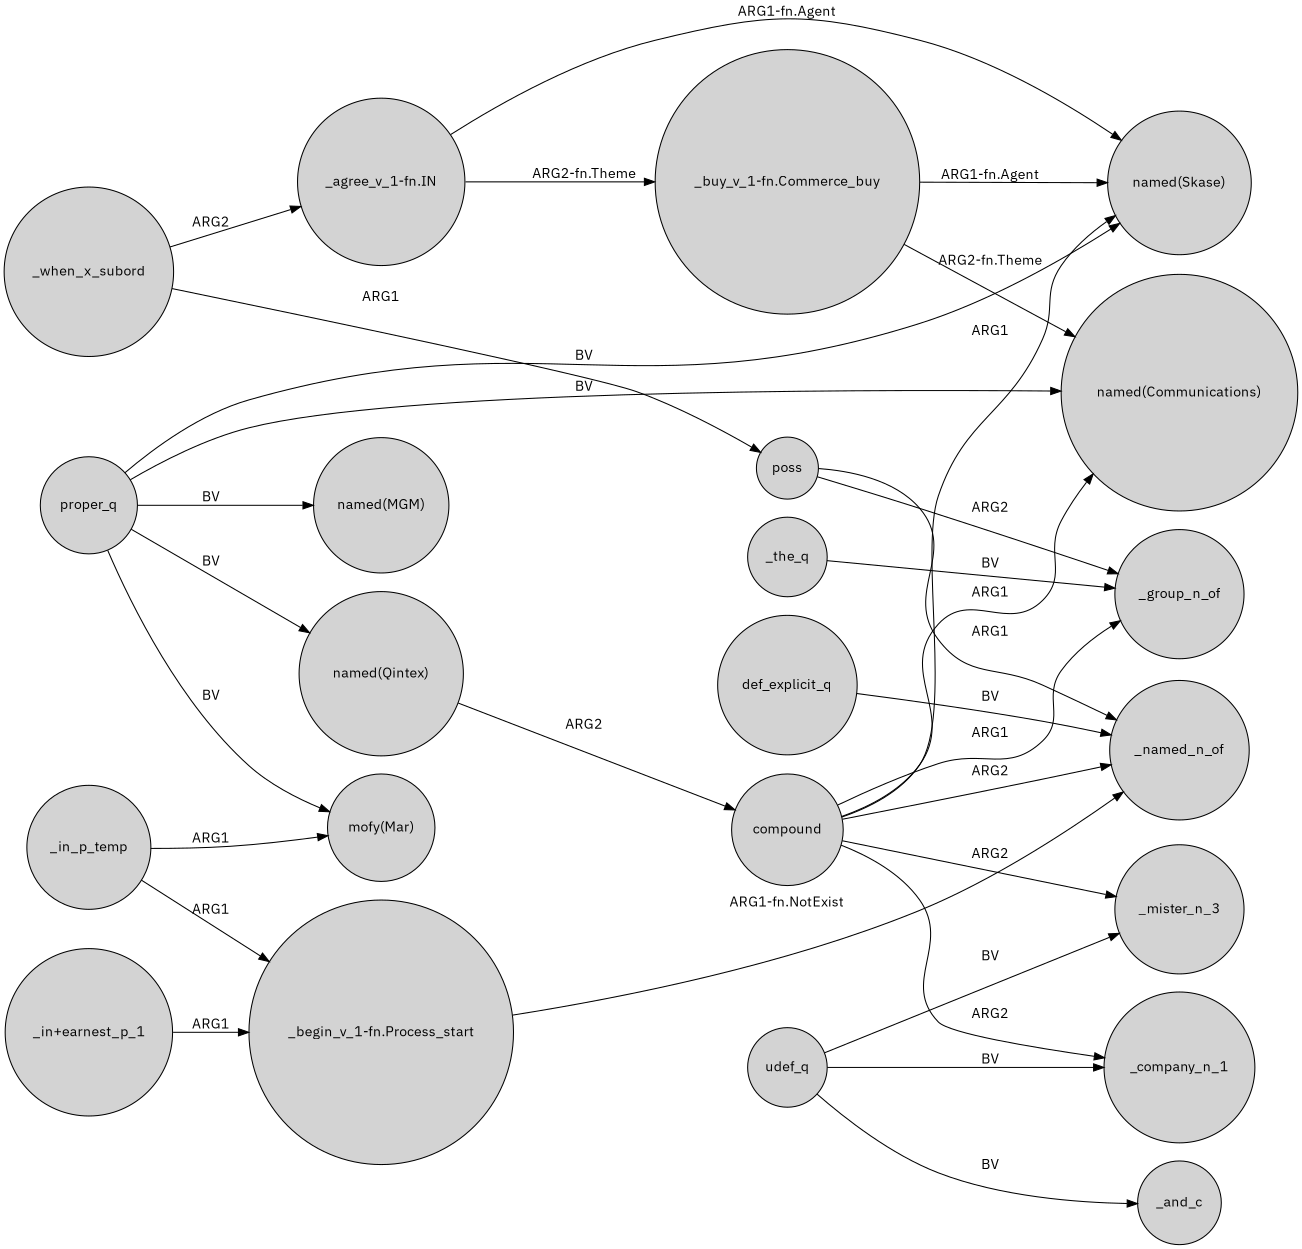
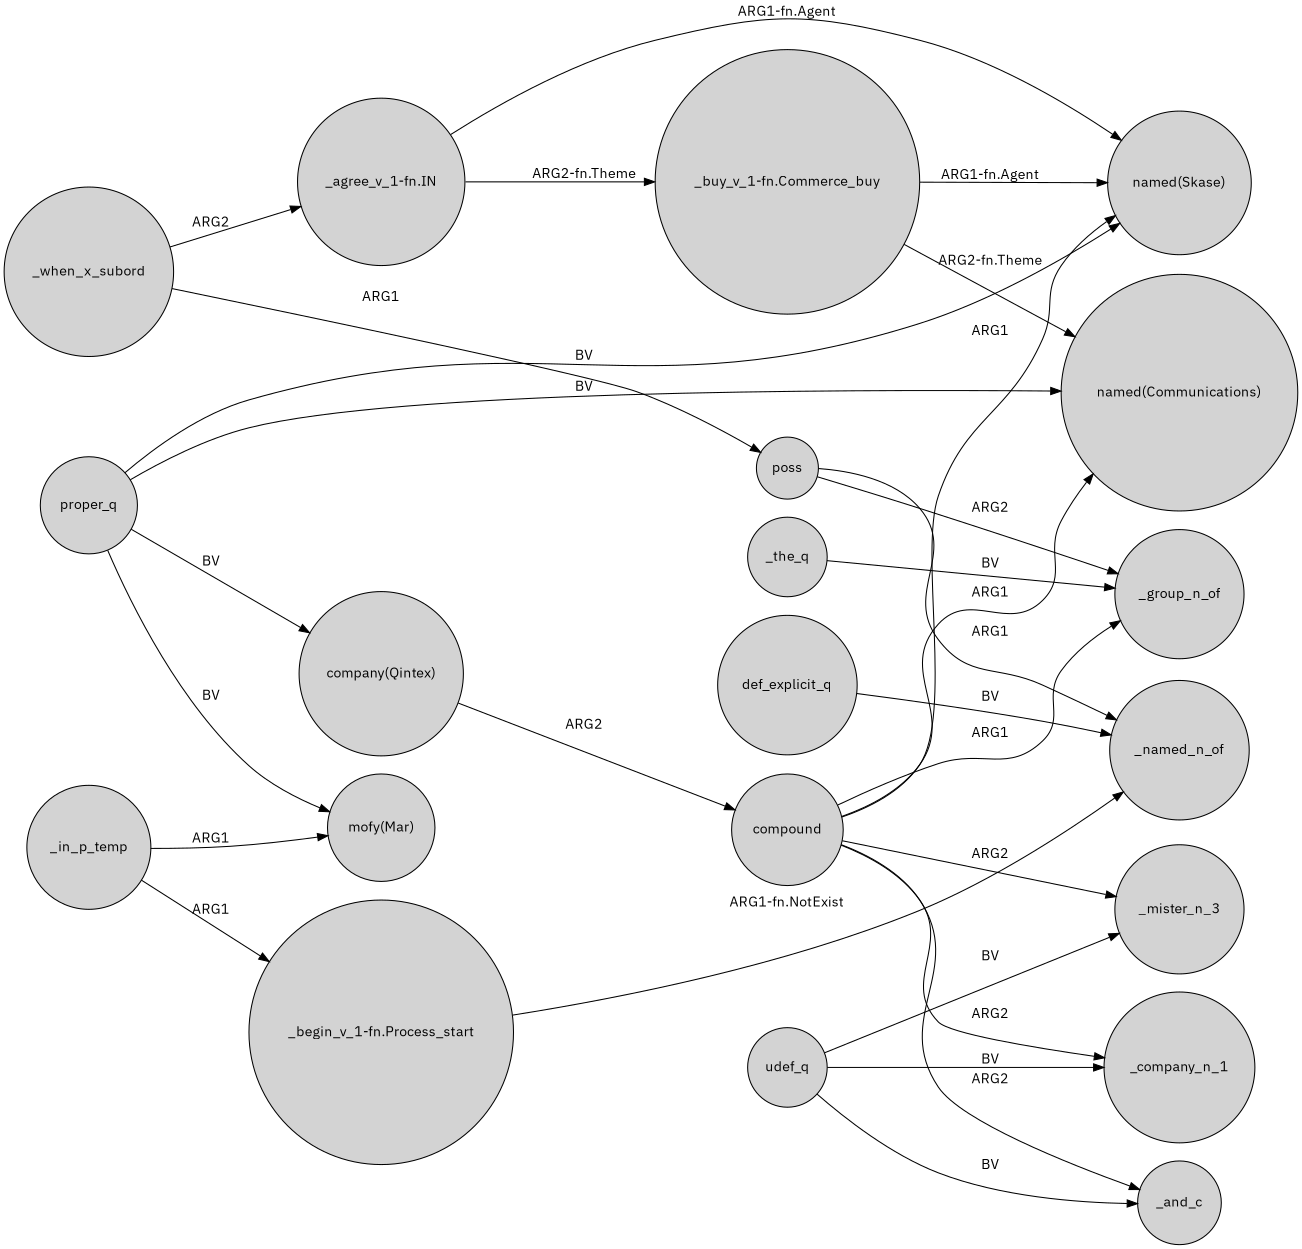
(381, 505) -> none
(381, 674) -> (381, 674)
(972, 794) -> (925, 1053)
(89, 1032) -> none
